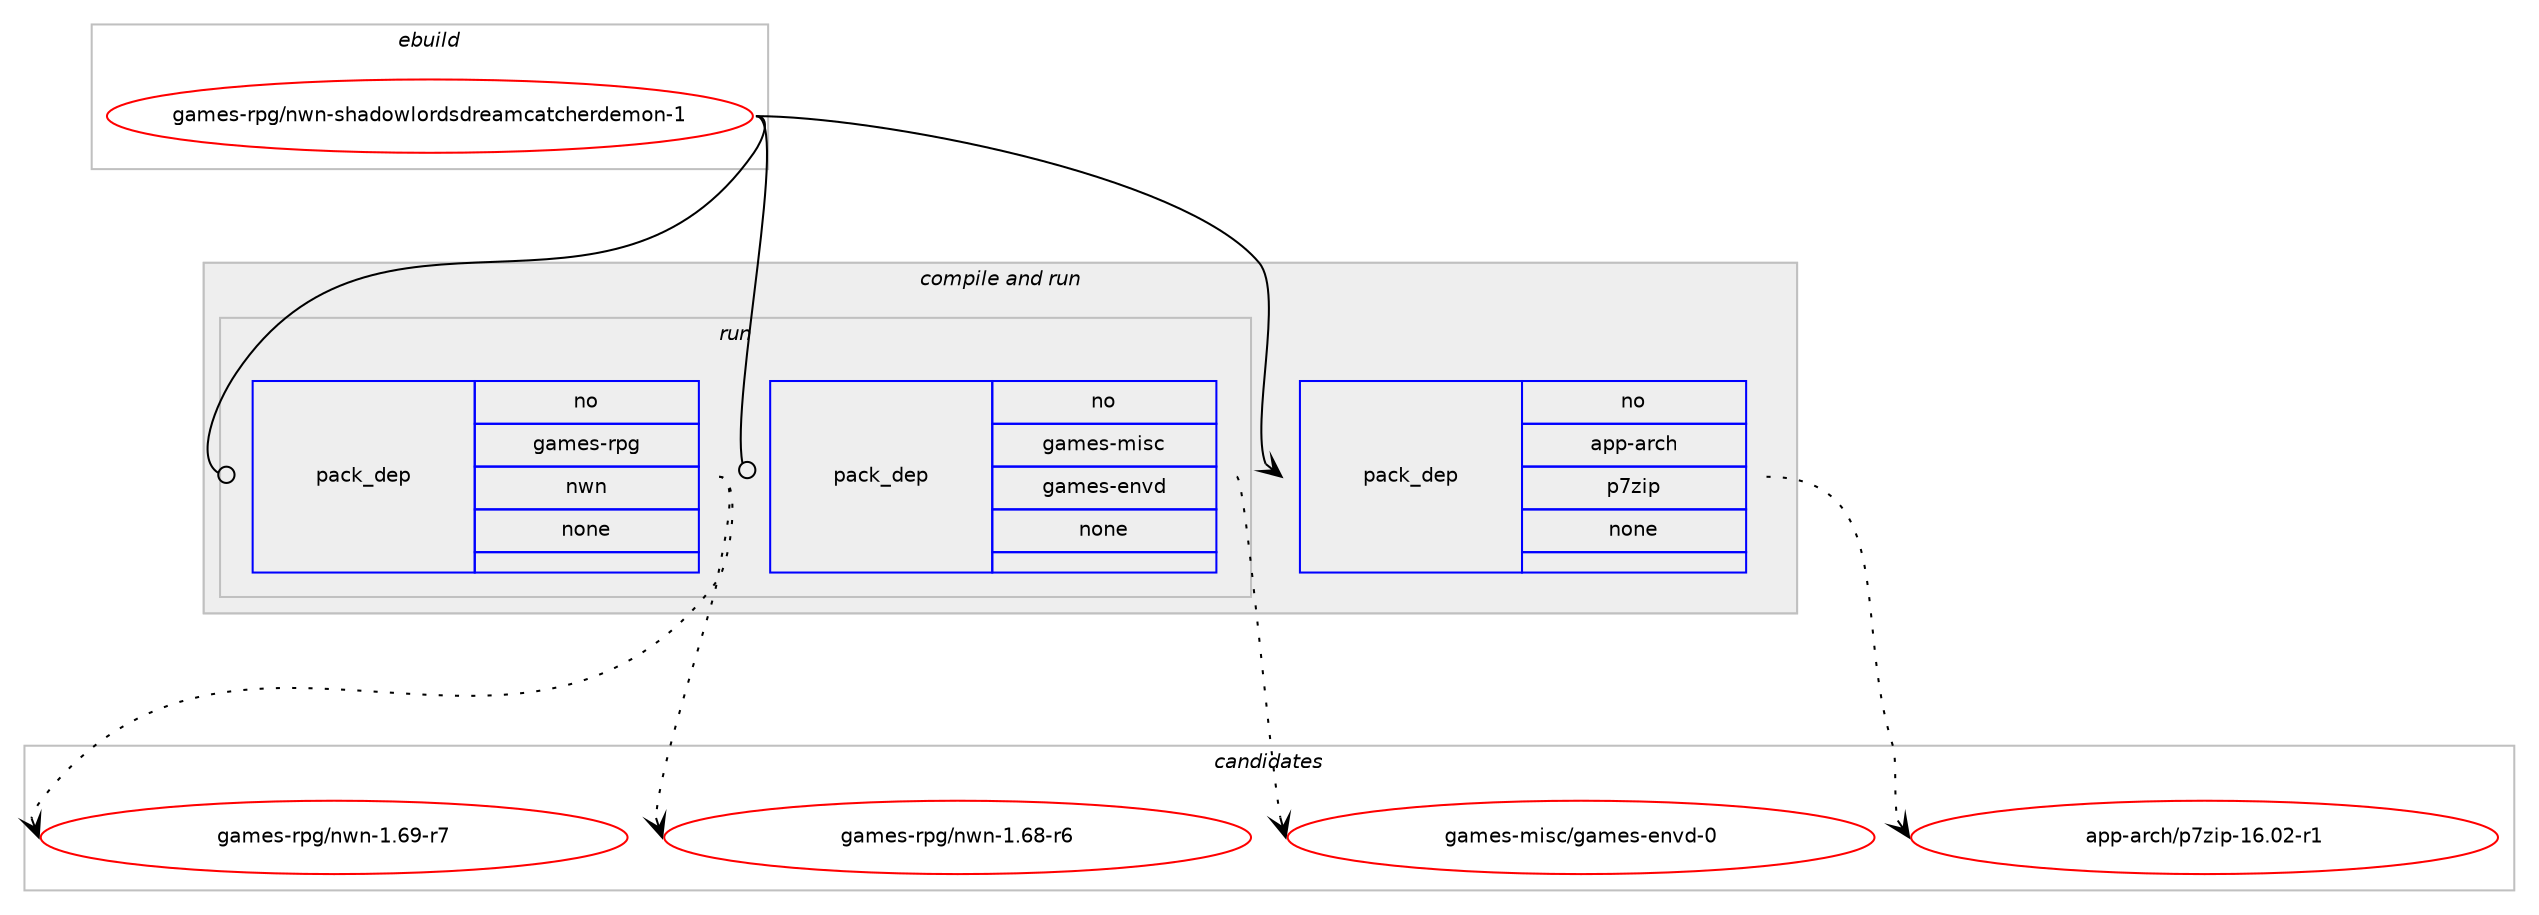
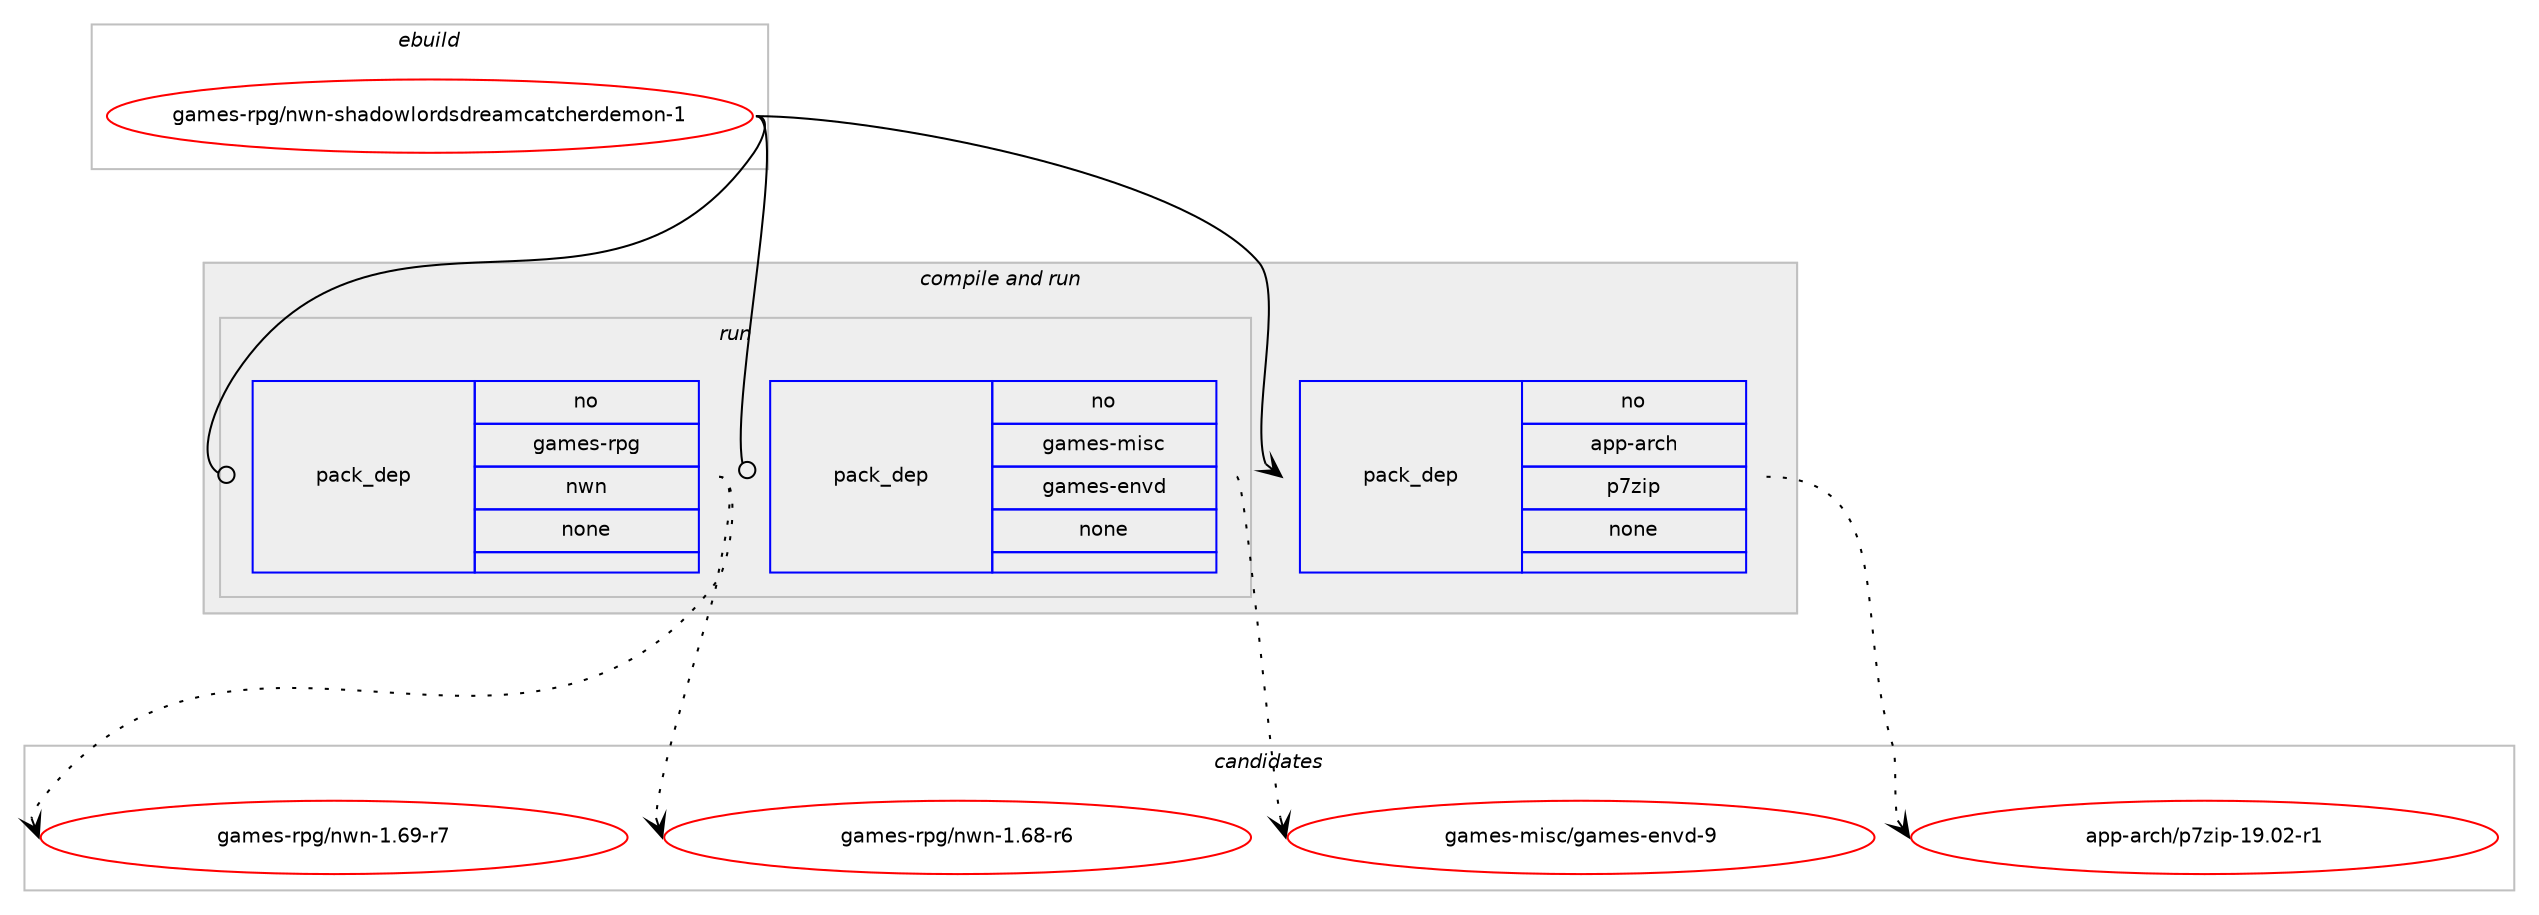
(1581, 837) -> (1581, 837)
(2205, 837) -> (2205, 837)
